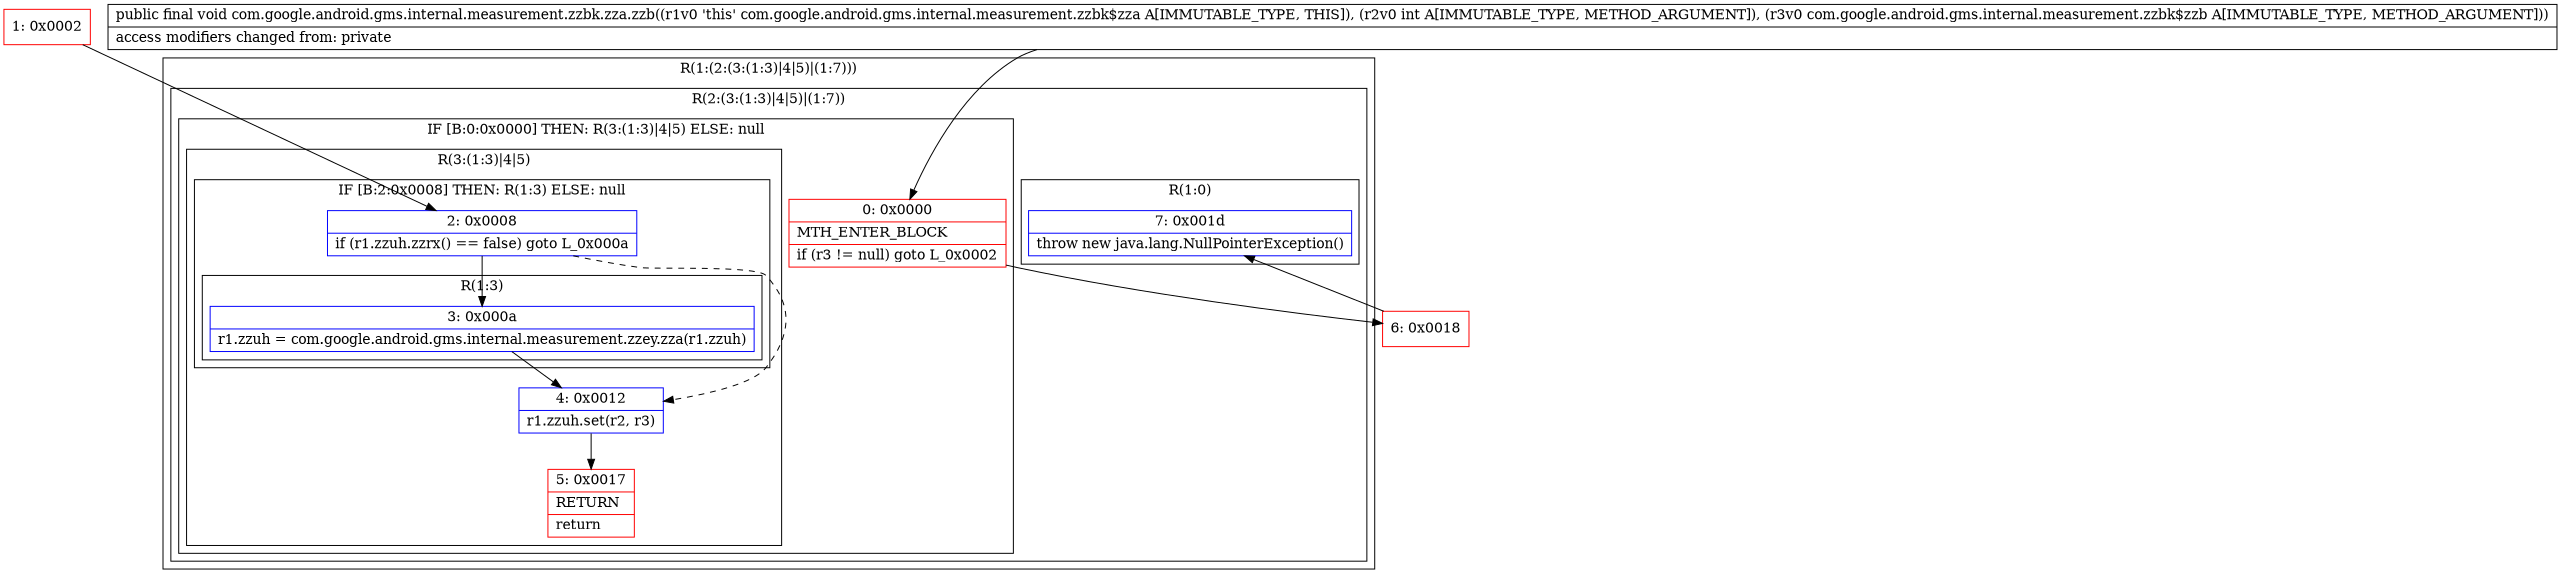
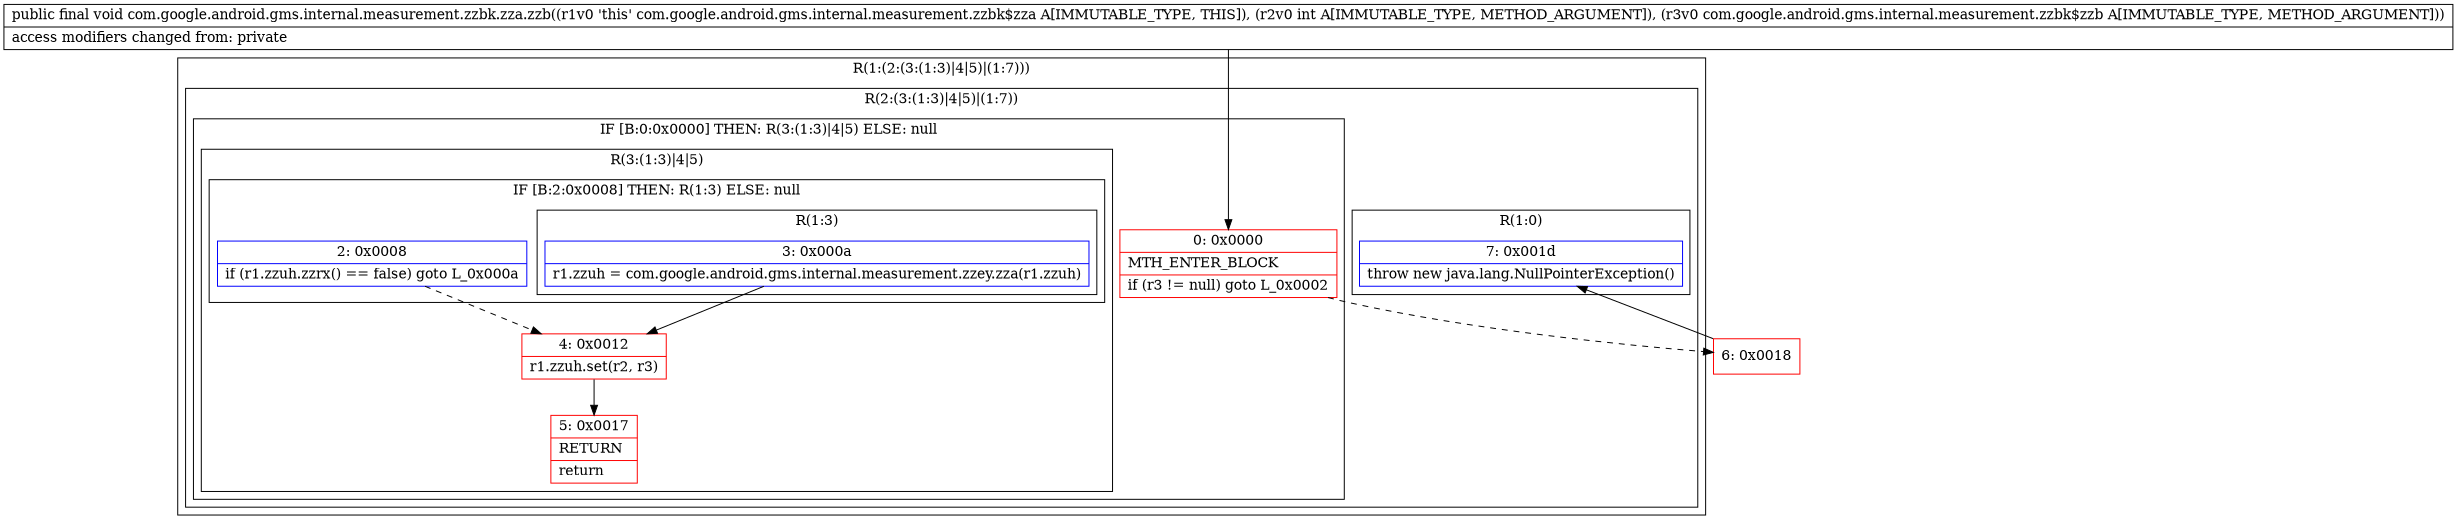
(47, 27) -> none
(482, 282) -> none
(1189, 298) -> (1515, 331)
(591, 410) -> (594, 356)
